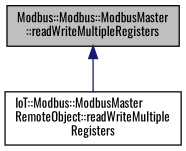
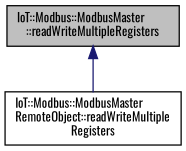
(93, 26) -> (93, 26)
